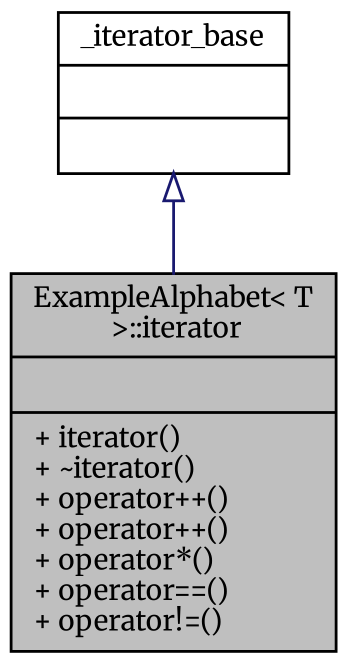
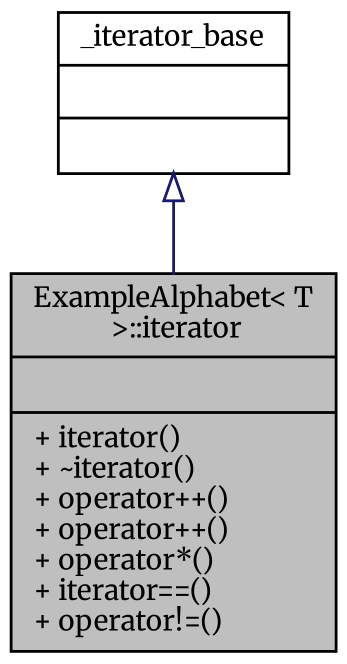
(132, 592) -> (124, 592)
